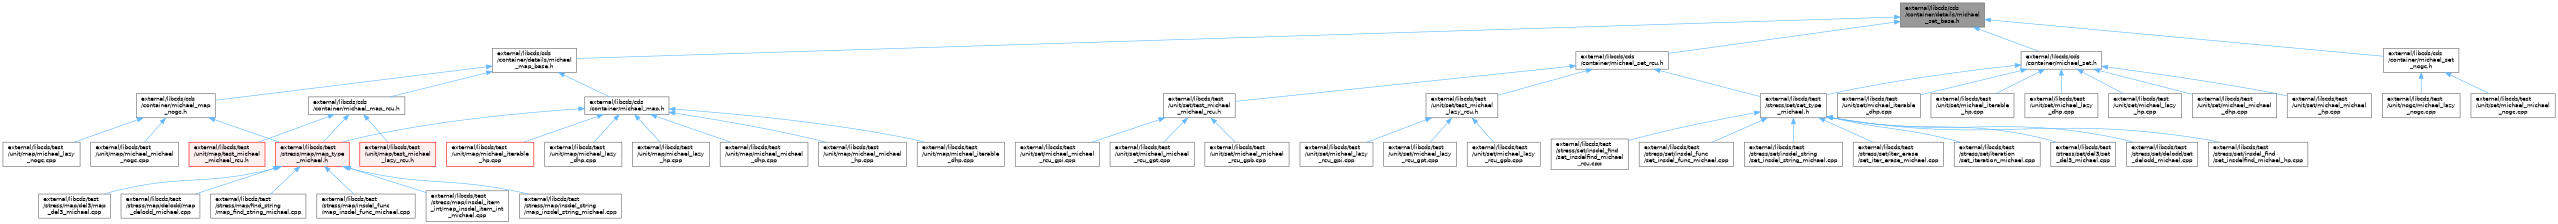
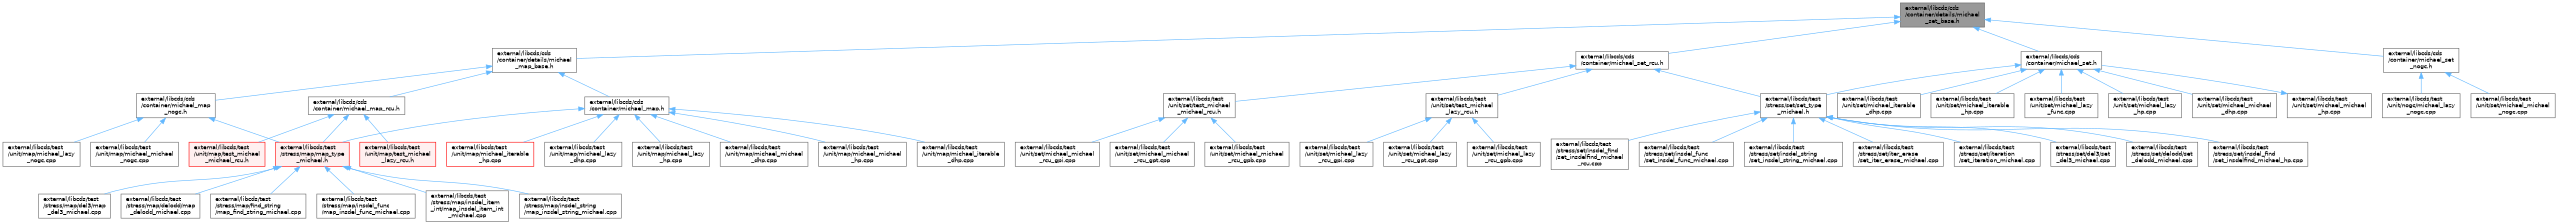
(2198, 80) -> (2192, 78)
(2061, 106) -> (2061, 106)
